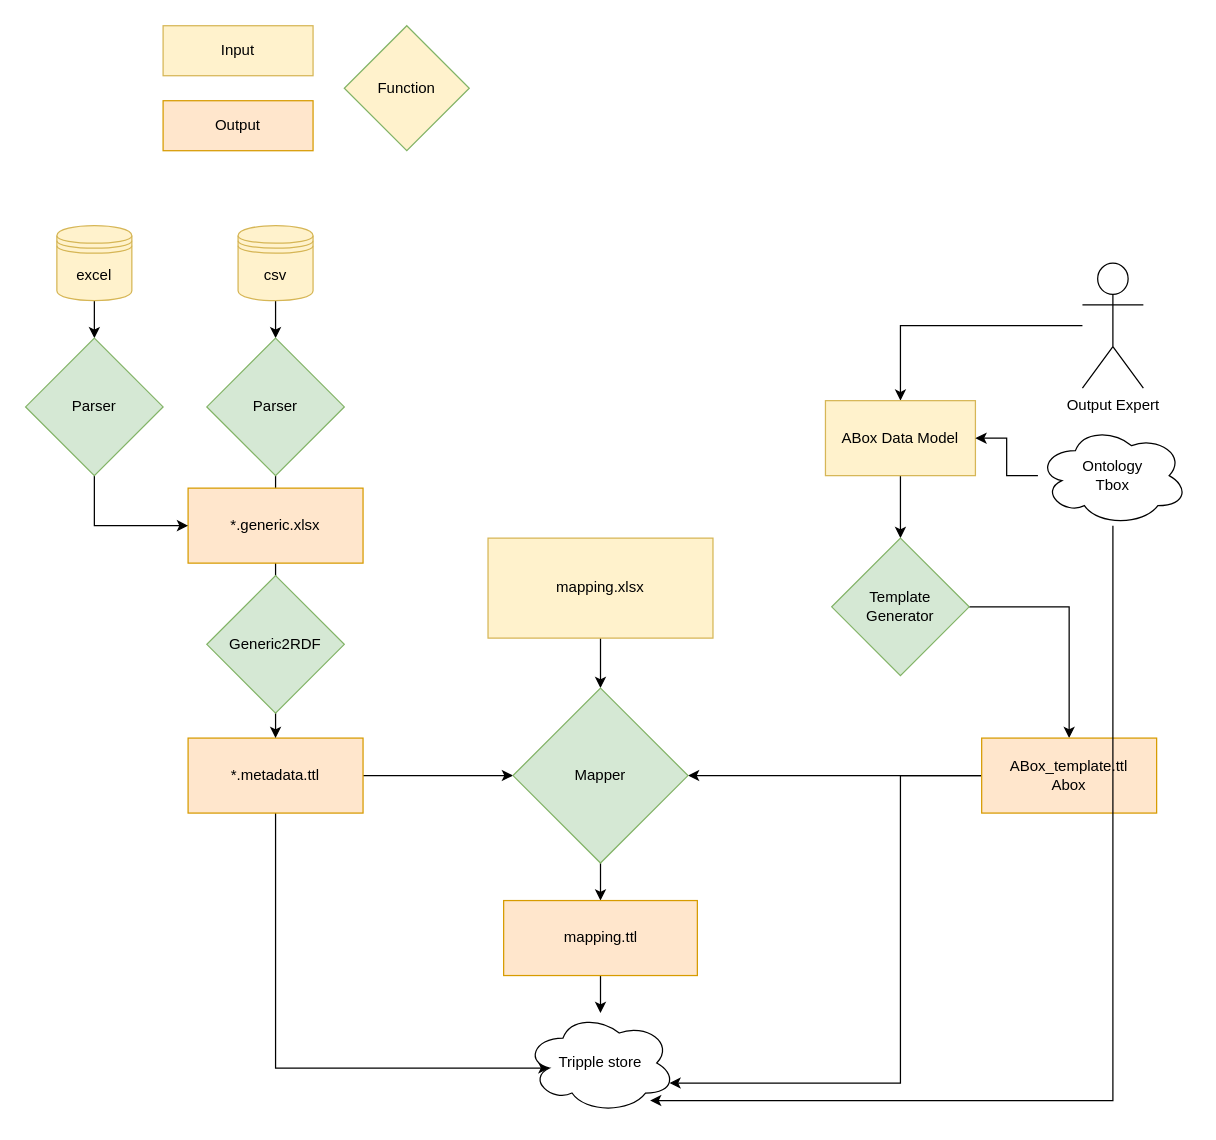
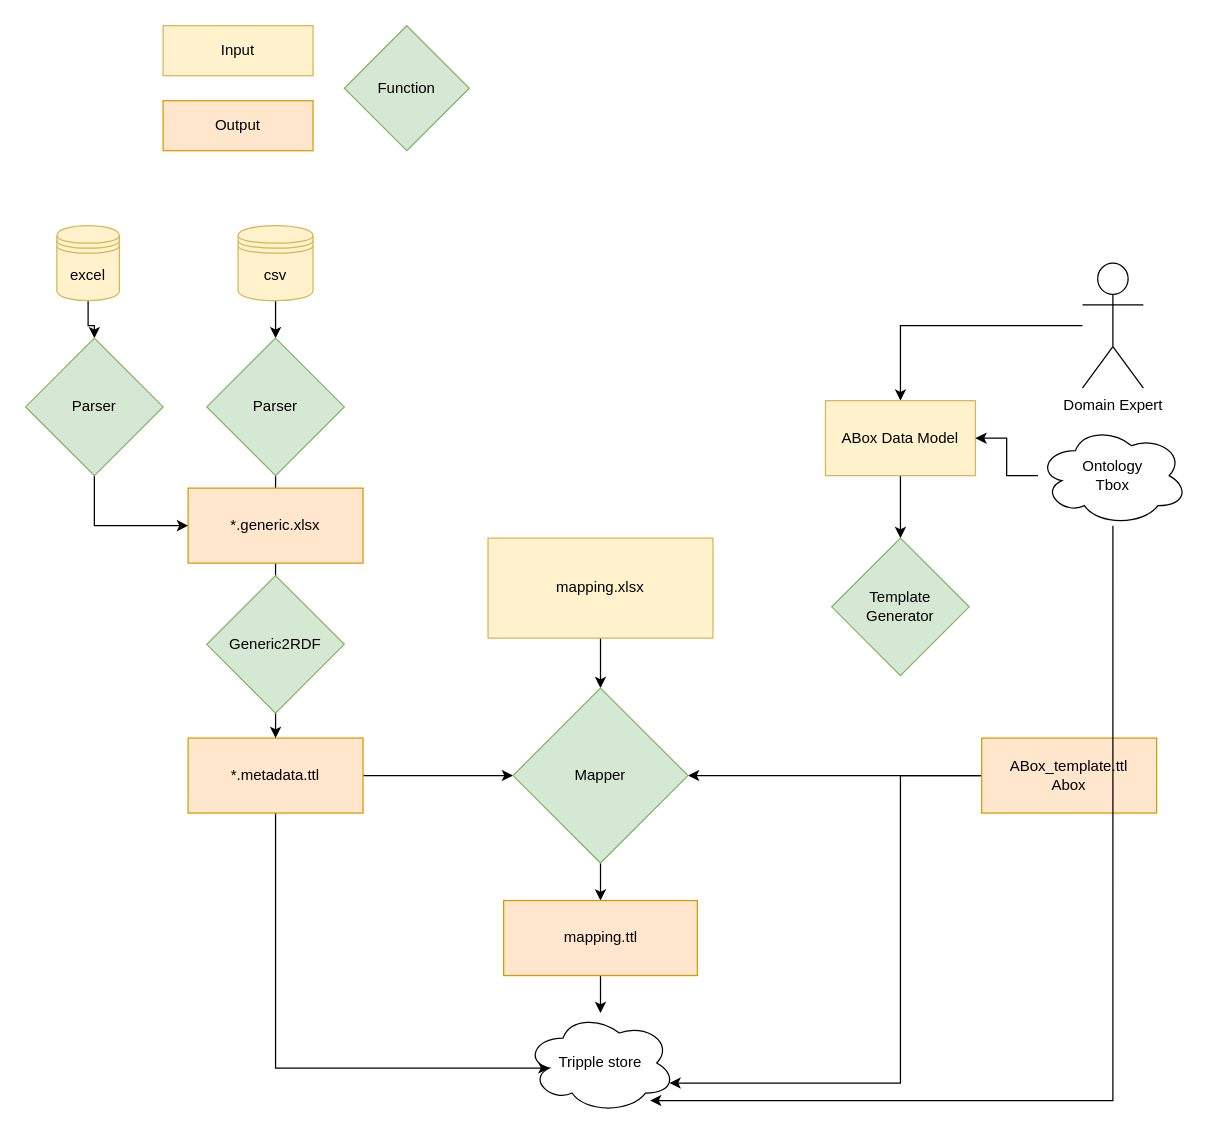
(407, 88) -> (407, 88)
(94, 263) -> (88, 263)
(1114, 406) -> (1114, 406)
(1069, 618) -> none
